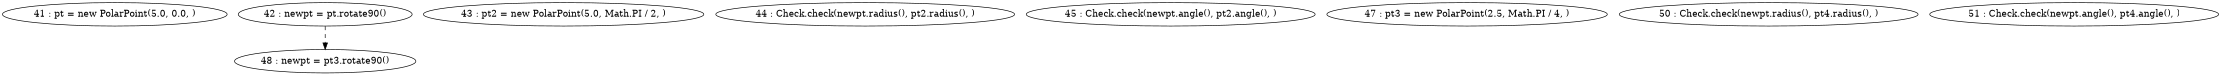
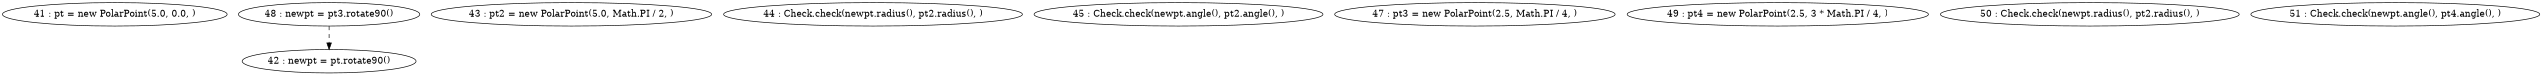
(1769, 14) -> (2090, 14)
none -> (1778, 14)
(325, 35) -> (329, 35)
